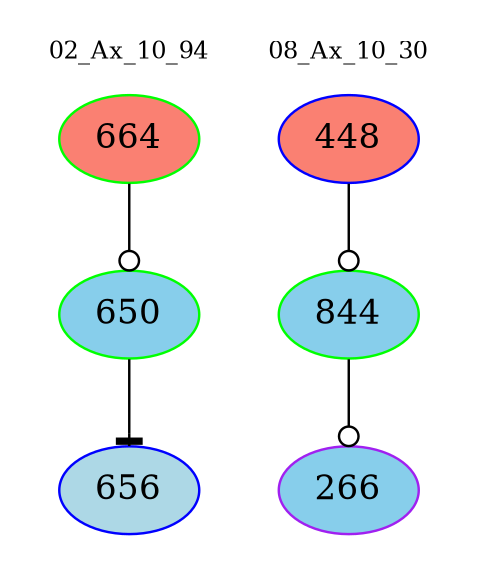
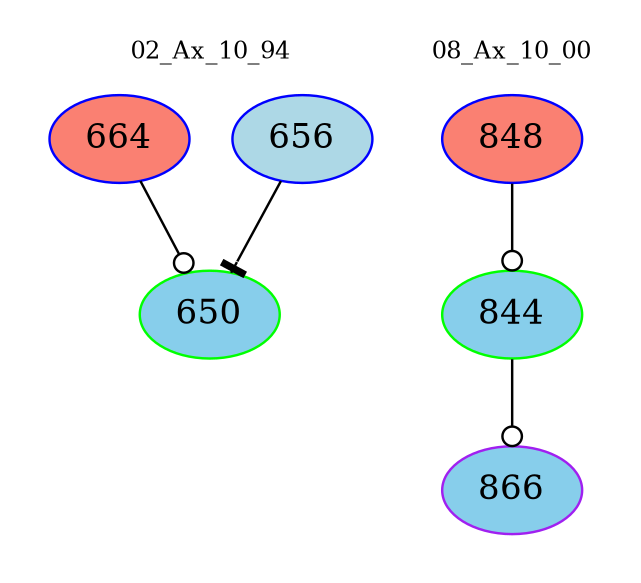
(349, 52) -> (512, 52)
(129, 139) -> (120, 139)
(349, 139) -> (512, 139)
(129, 397) -> (259, 221)
(349, 490) -> (512, 490)
